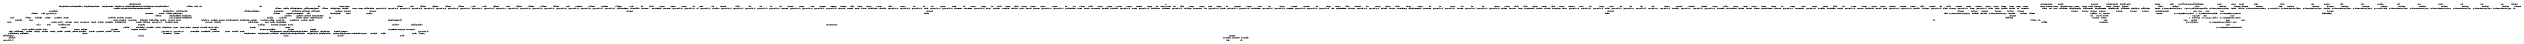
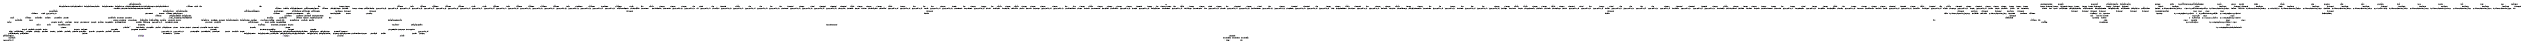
(2012, 9) -> (2012, 9)
